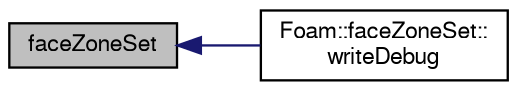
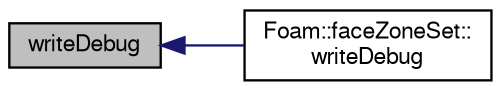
(93, 45) -> (85, 45)
